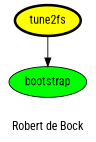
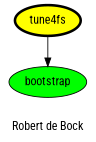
(48, 20) -> (48, 20)
